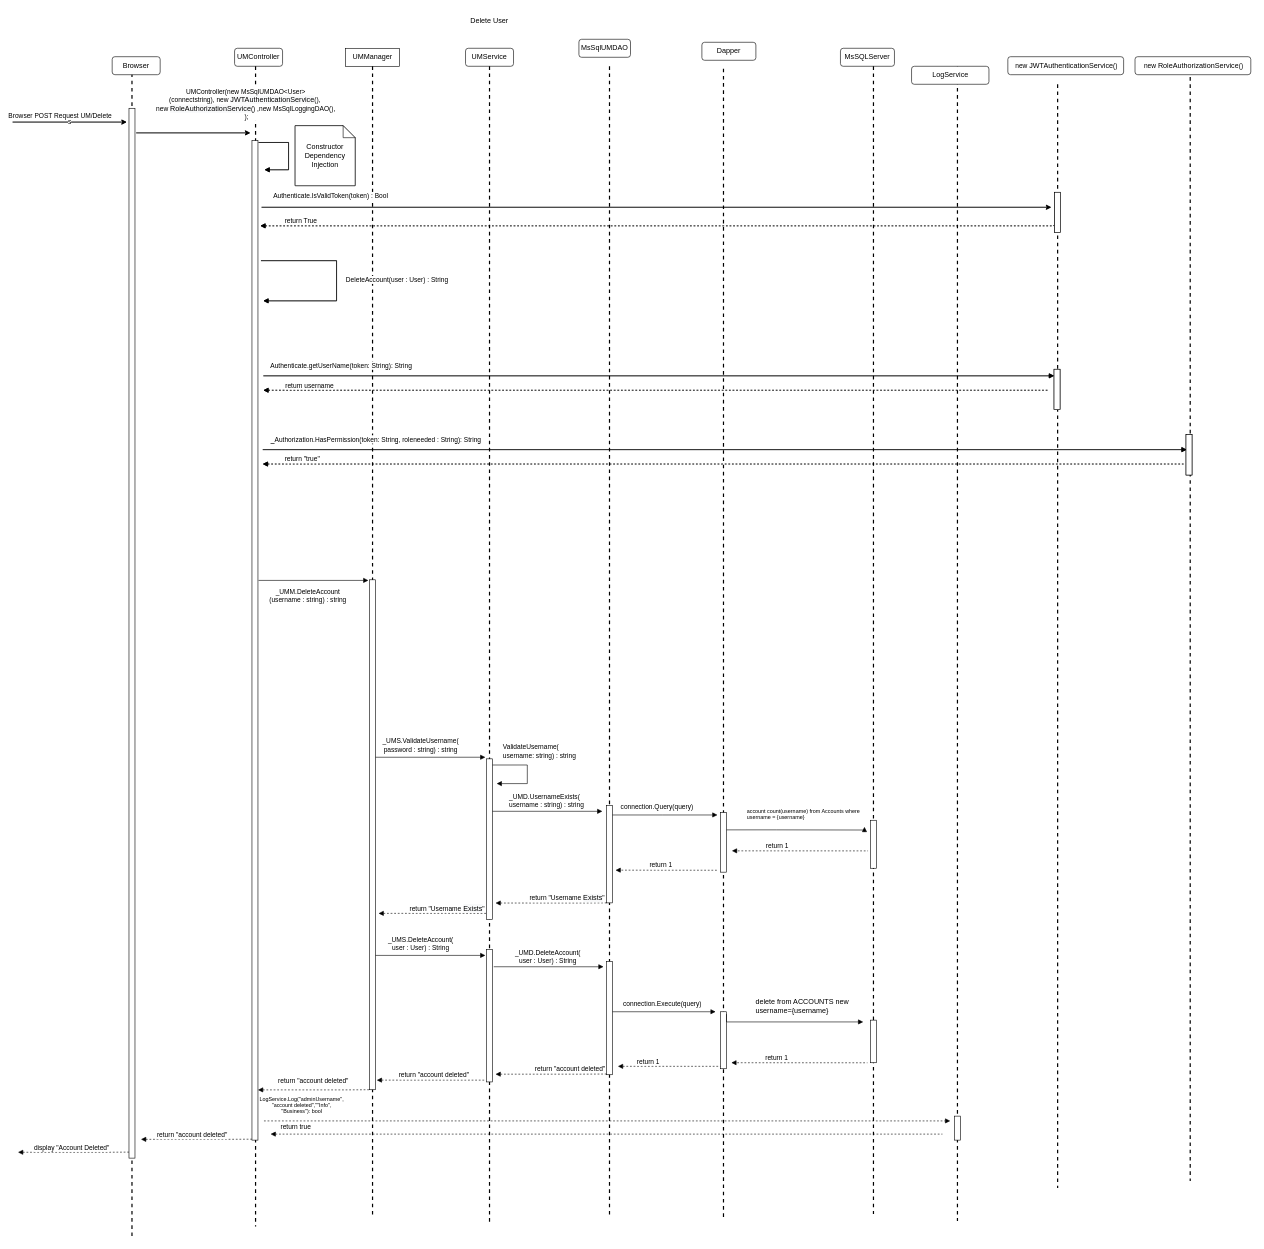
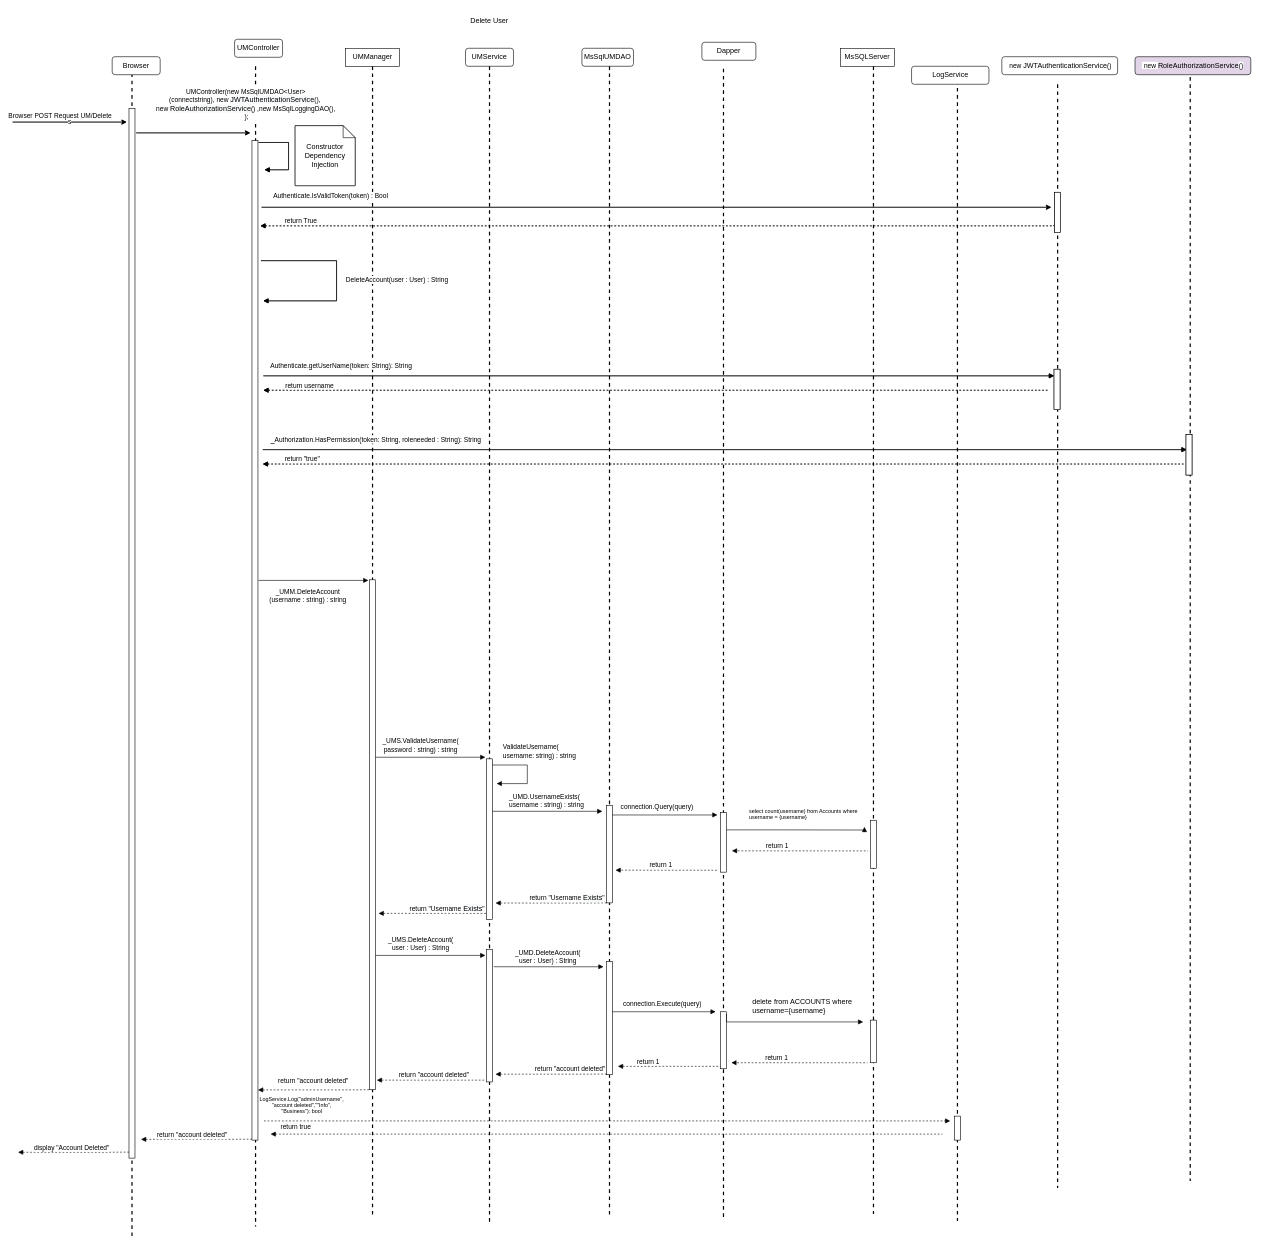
(605, 48) -> (608, 57)
(258, 57) -> (258, 48)
(867, 57) -> (867, 57)
(1066, 66) -> (1060, 66)
(1193, 66) -> (1193, 66)
(803, 812) -> (803, 812)
(802, 1006) -> (802, 1006)
